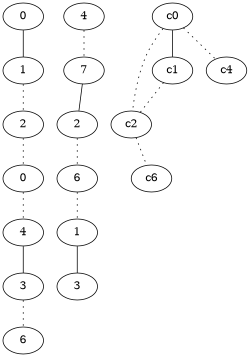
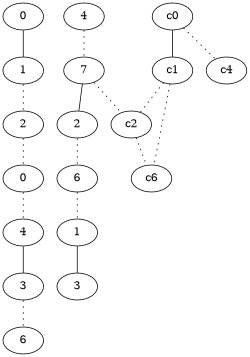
(142, 68) -> (108, 98)
none -> (162, 124)
